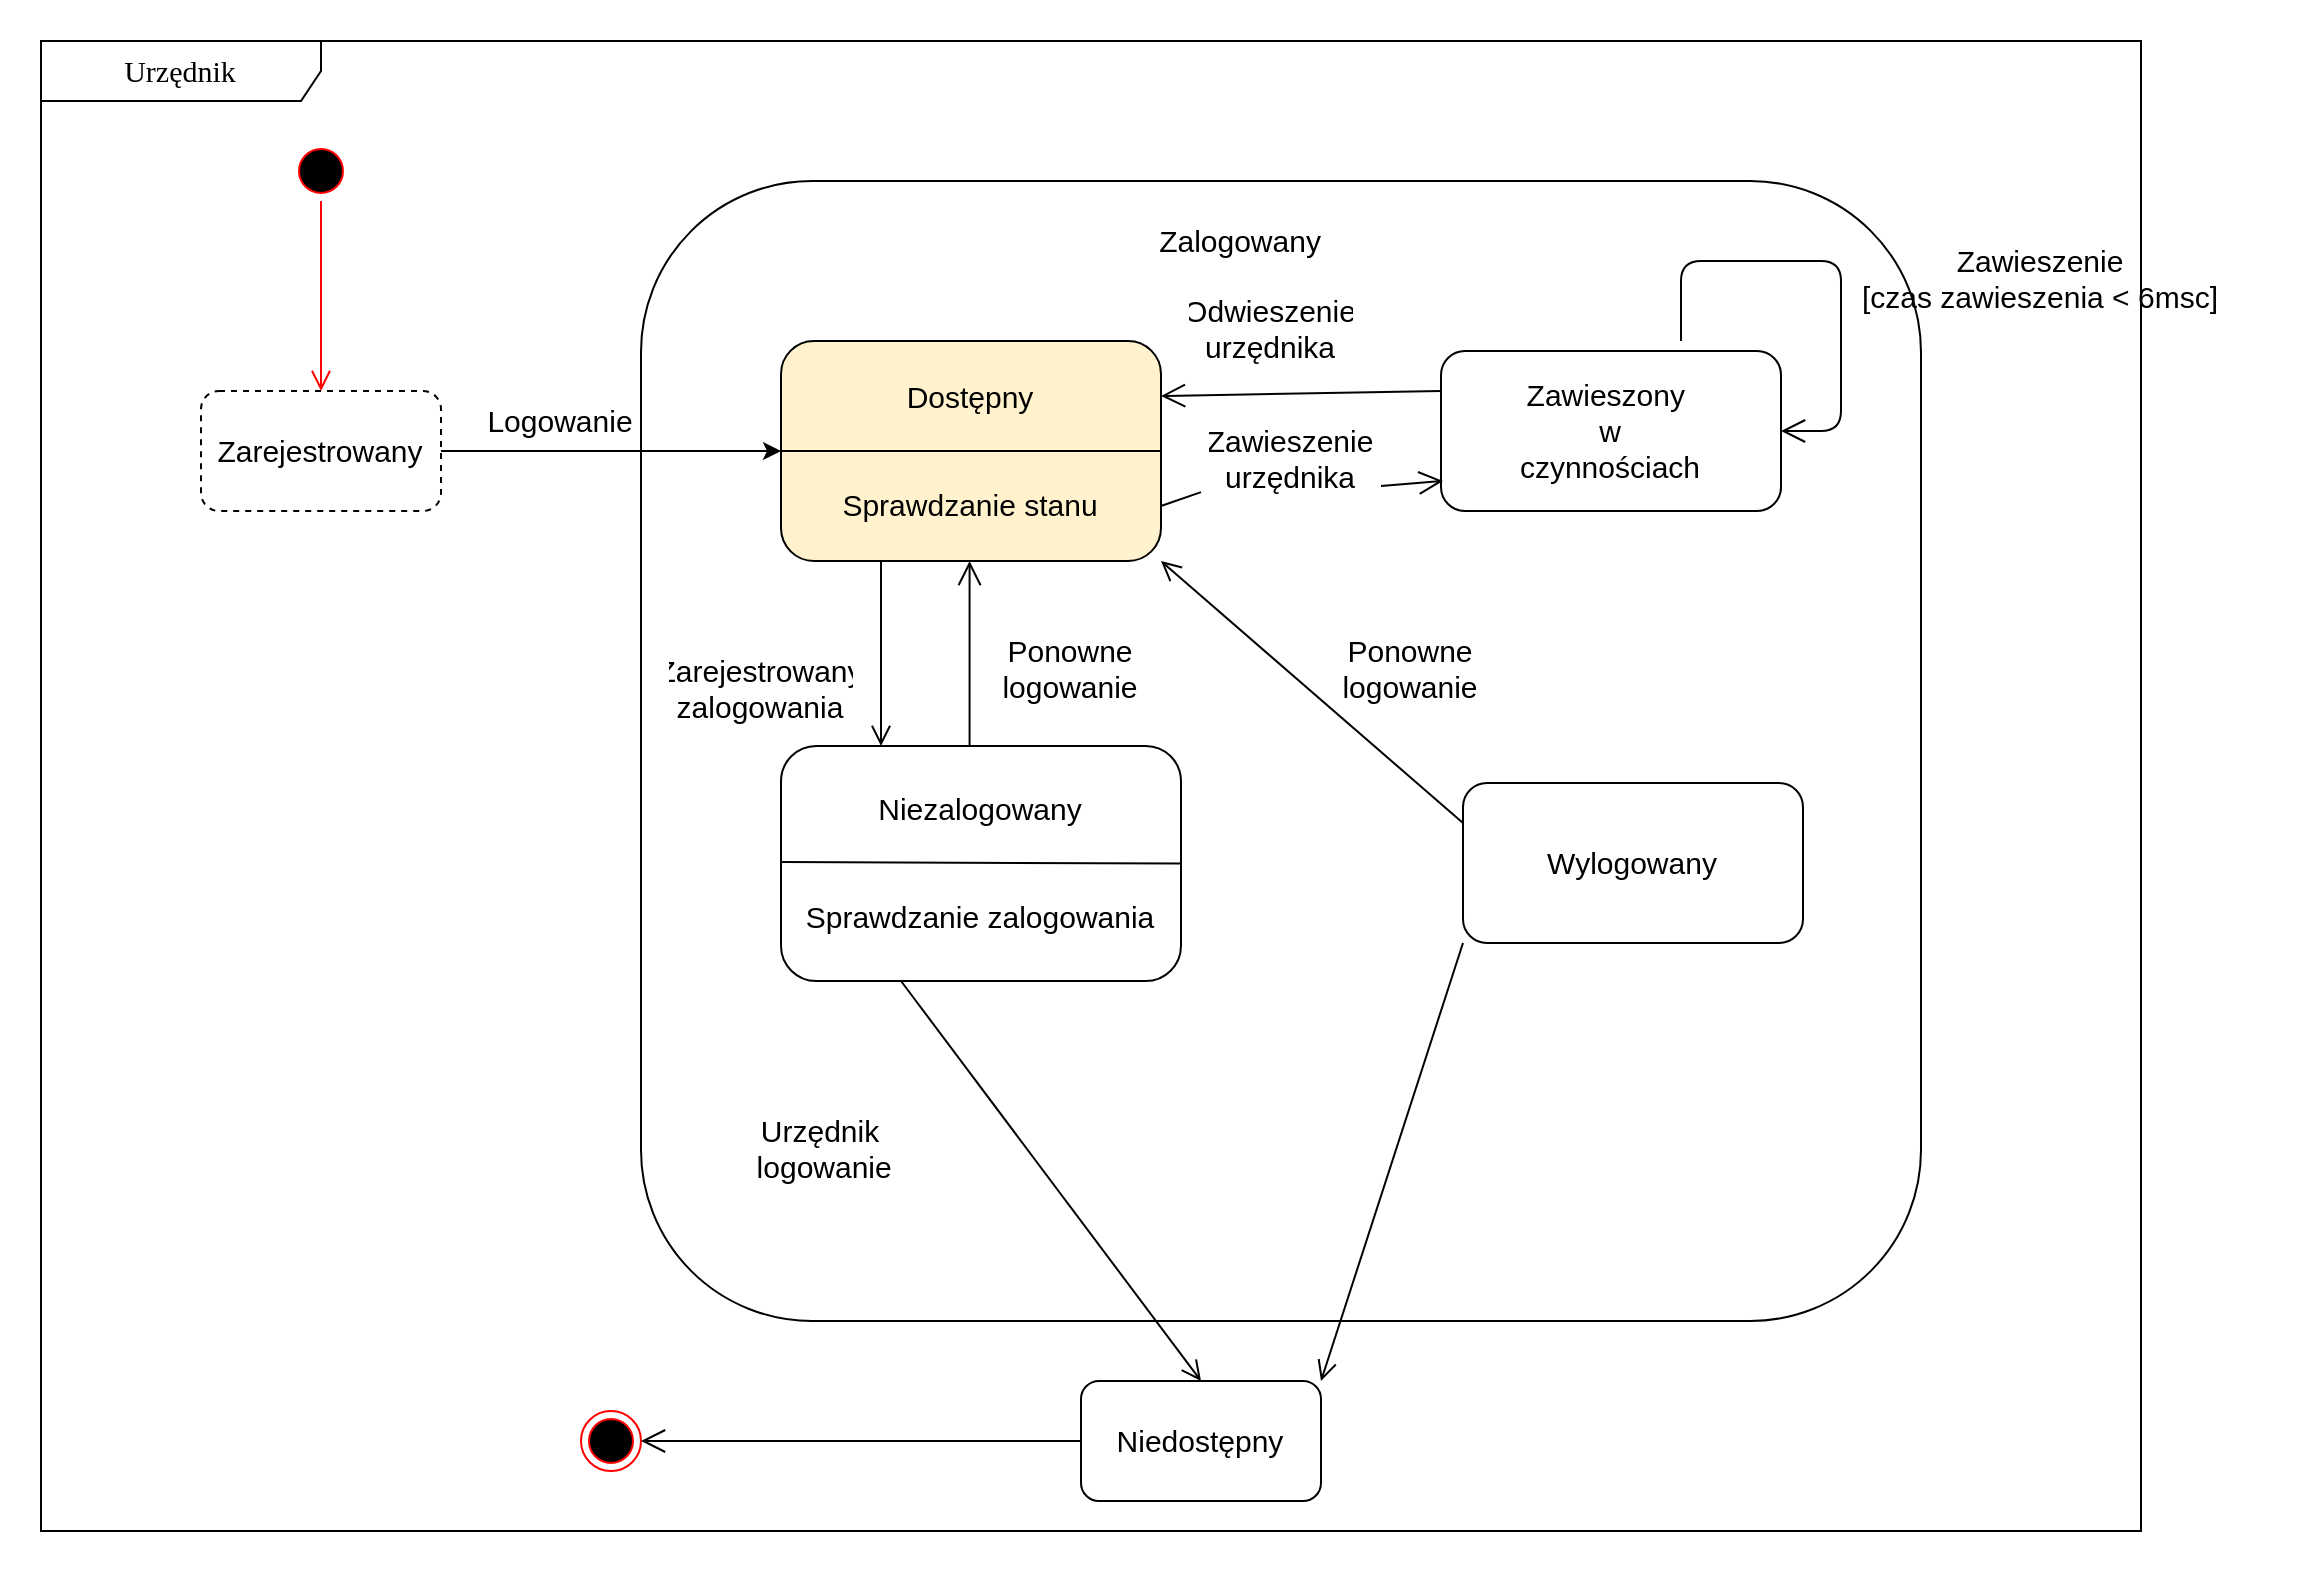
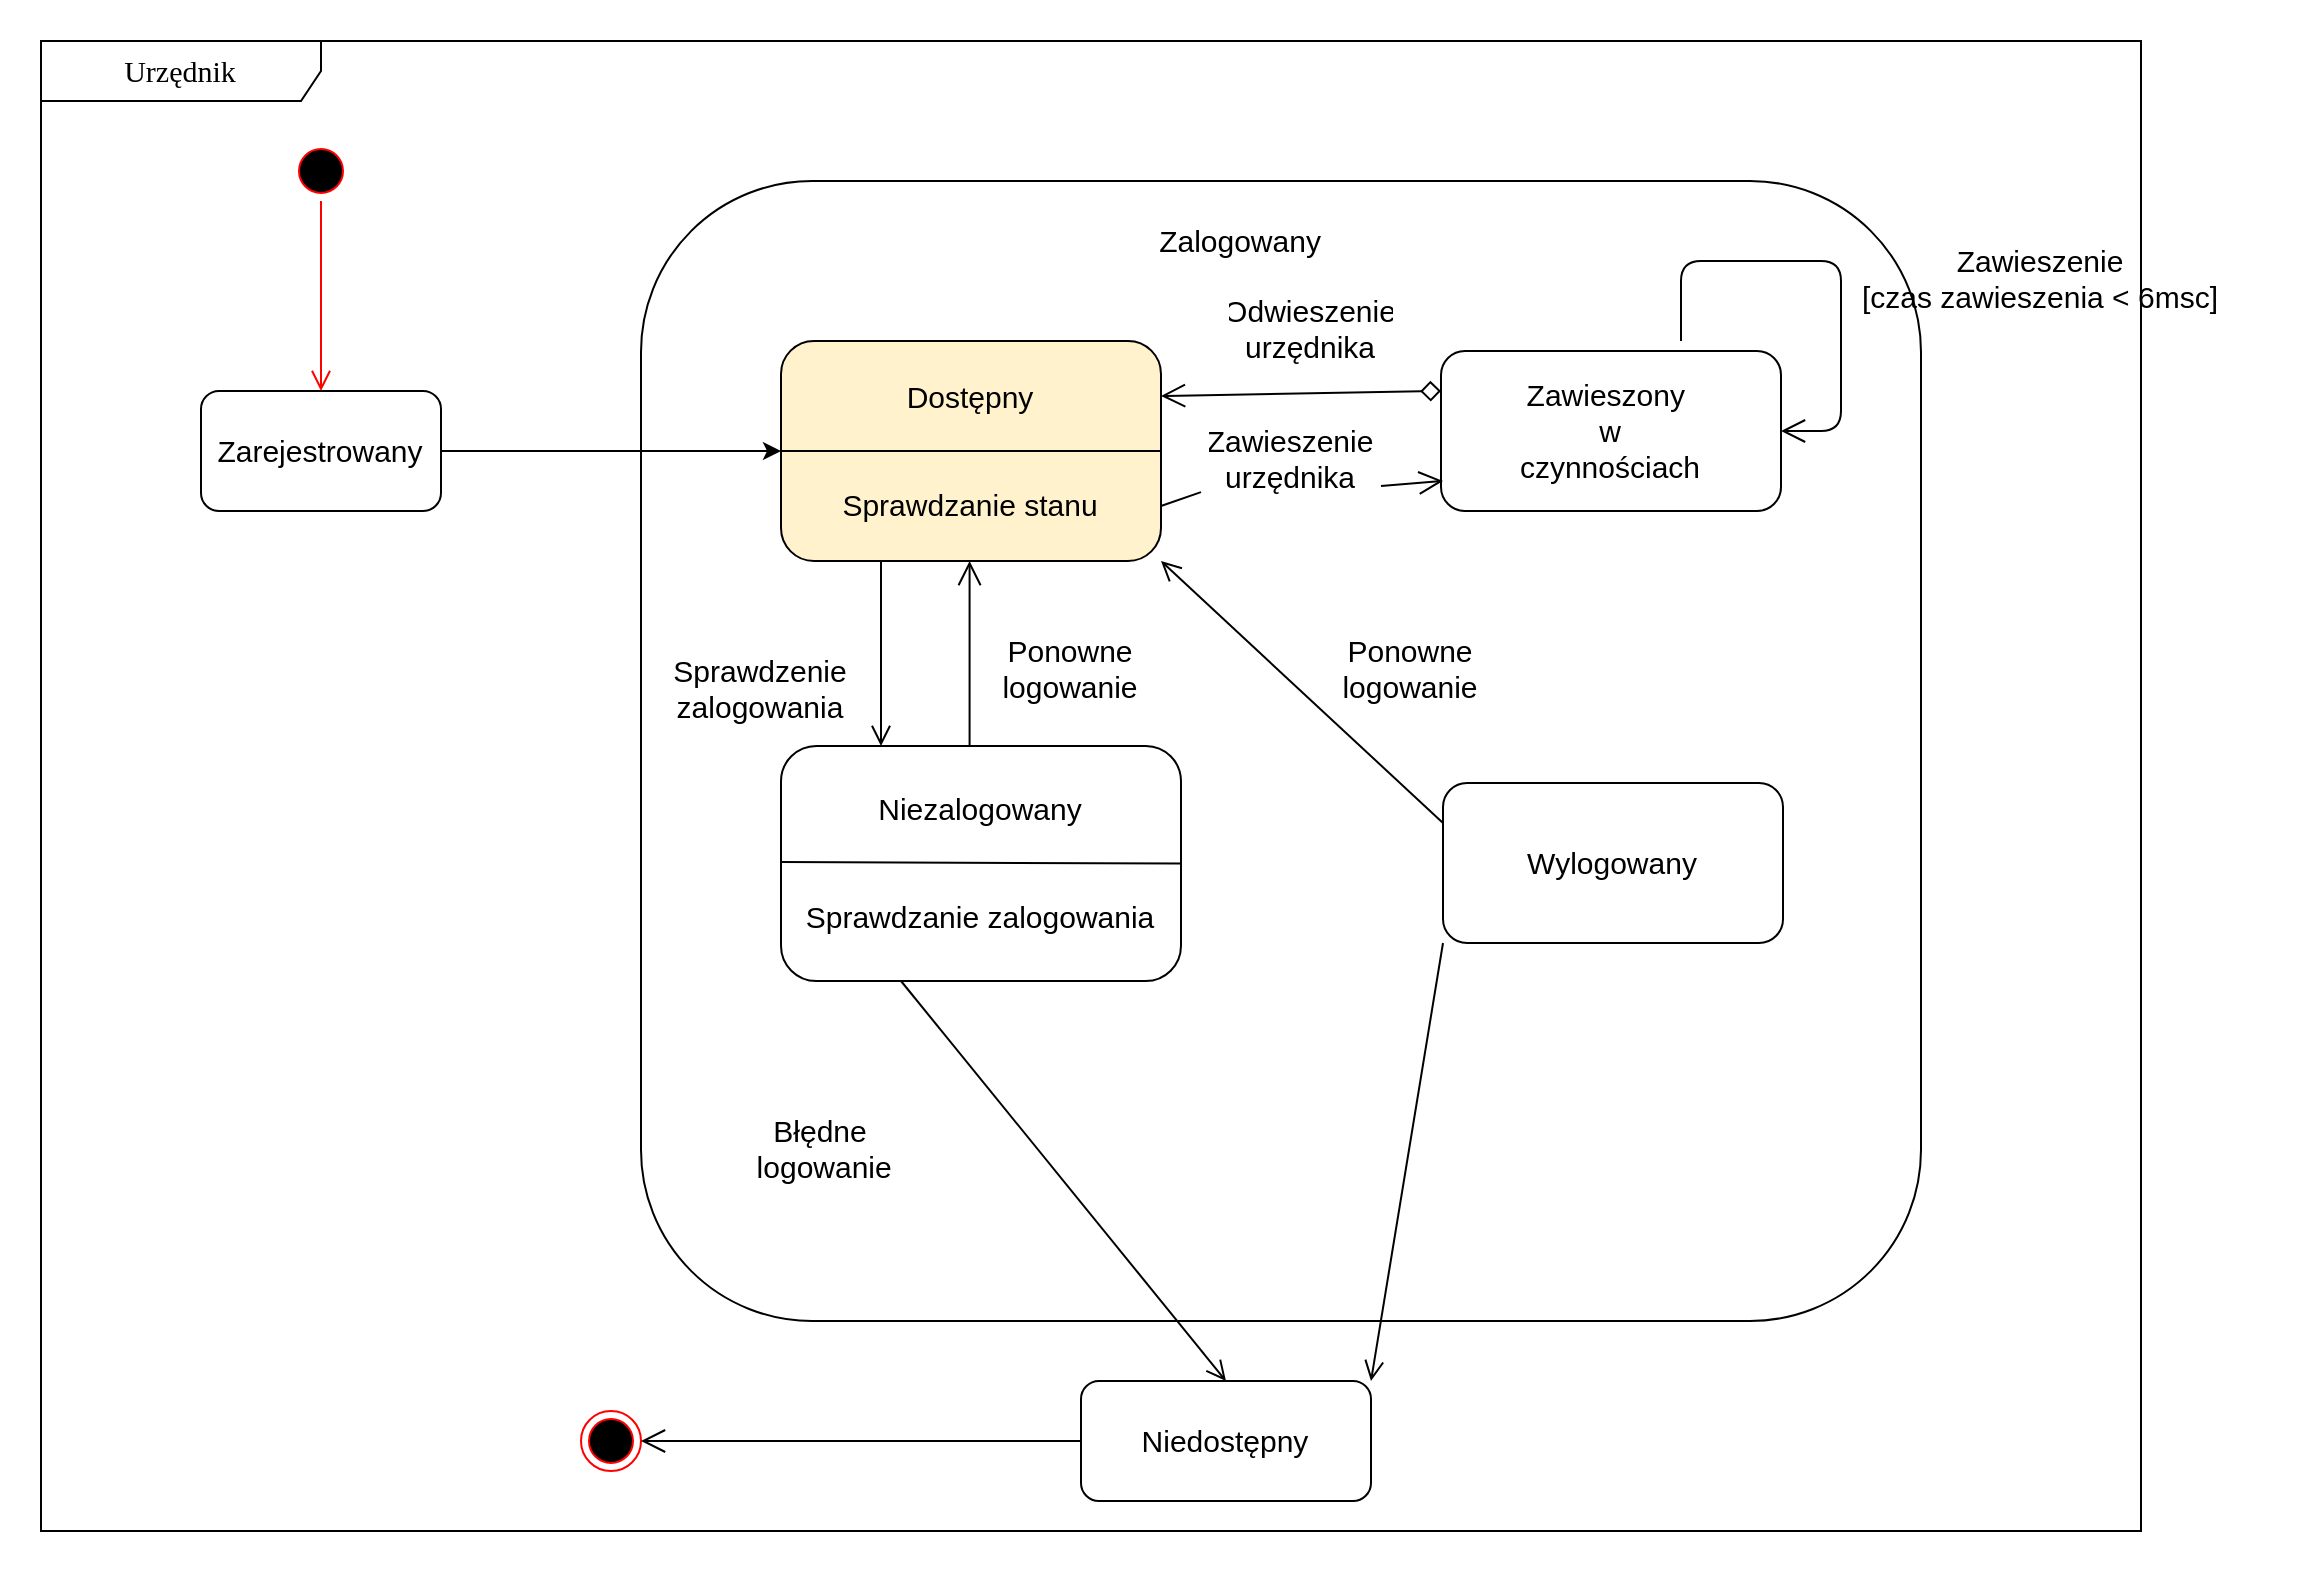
(1271, 331) -> (1311, 331)
(1430, 391) -> (1421, 391)
(561, 421) -> none
(321, 451) -> (321, 451)
(760, 672) -> (760, 672)
(1633, 863) -> (1613, 863)
(820, 1132) -> (820, 1132)
(1201, 1441) -> (1226, 1441)
